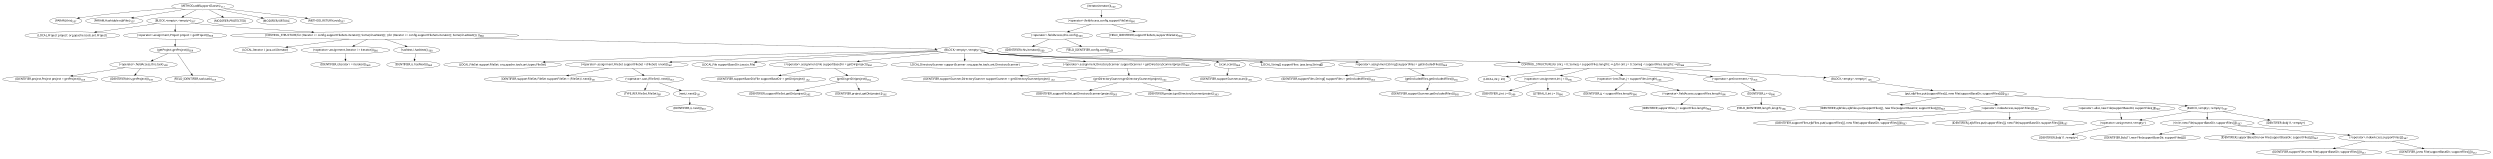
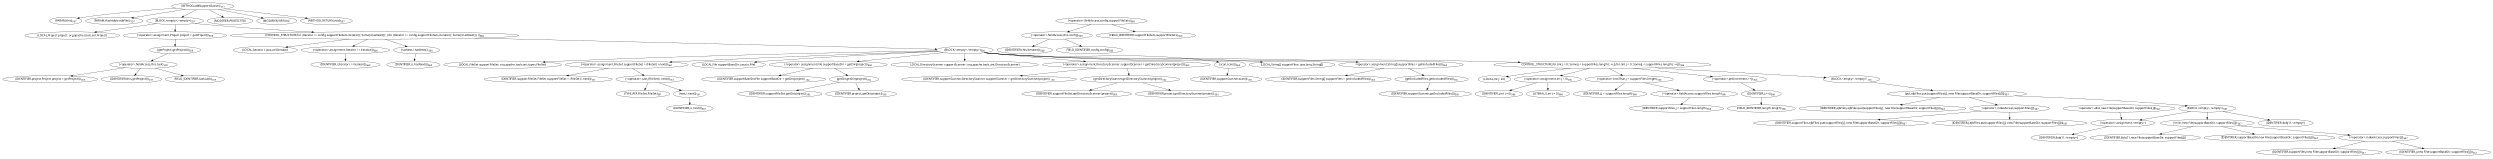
(1101, 6) -> none
(184, 64) -> (168, 72)
